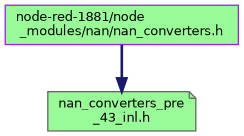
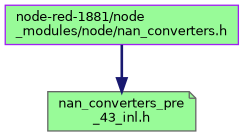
(122, 25) -> (122, 25)
